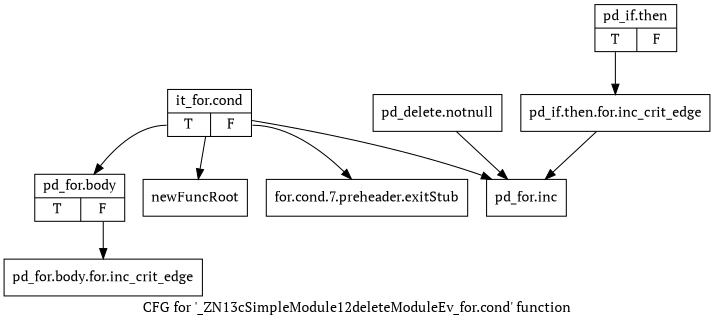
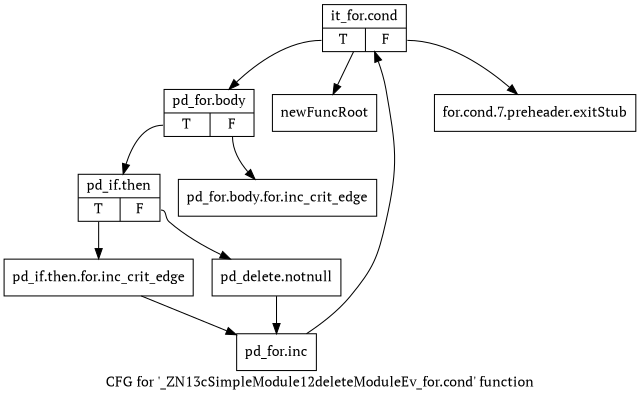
none -> (139, 139)
(368, 143) -> (388, 211)
none -> (187, 236)
